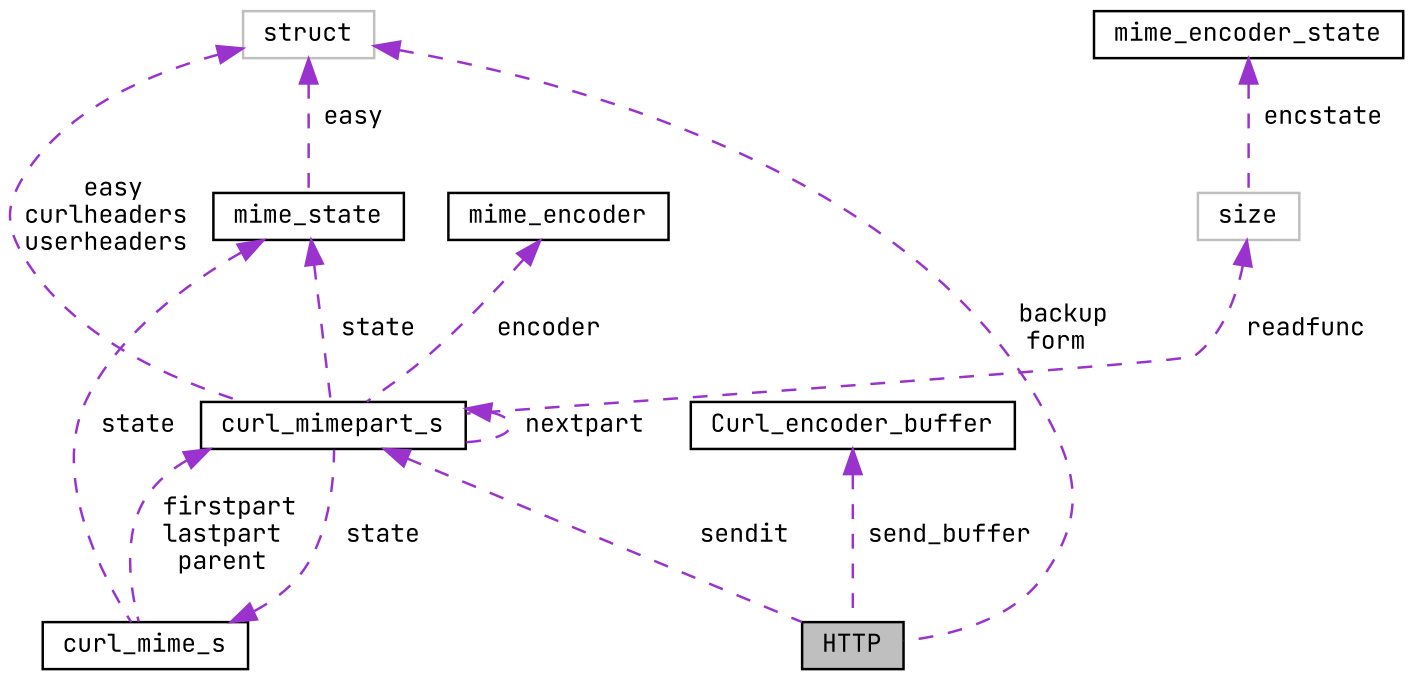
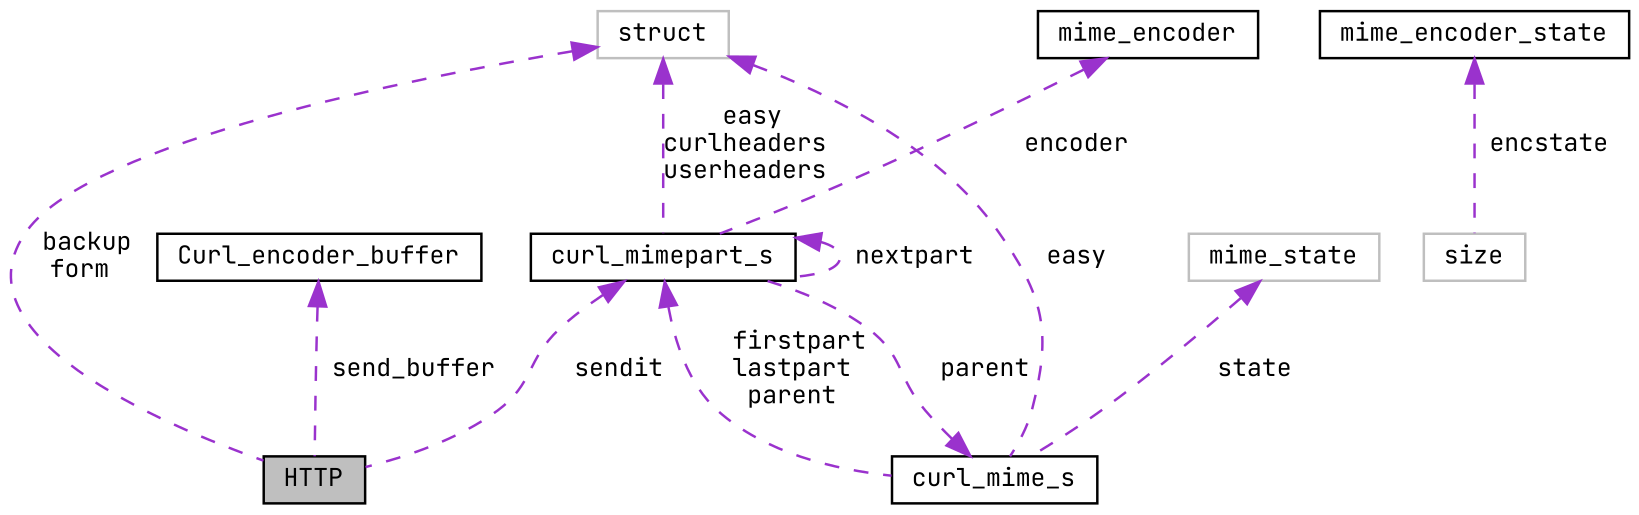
(309, 138) -> (980, 209)
(309, 216) -> (1284, 257)
(322, 333) -> none
(883, 383) -> none
(377, 536) -> (979, 370)
